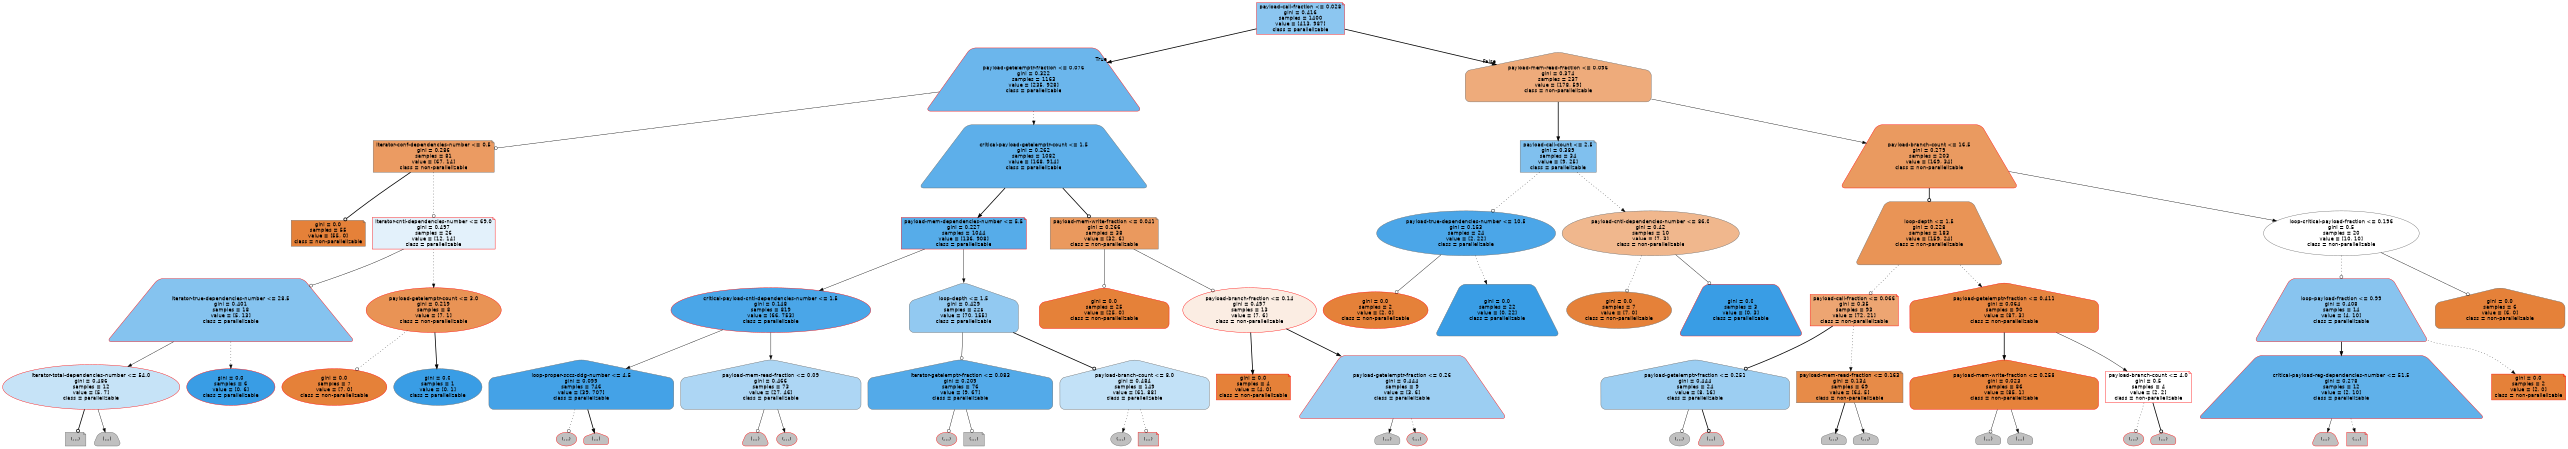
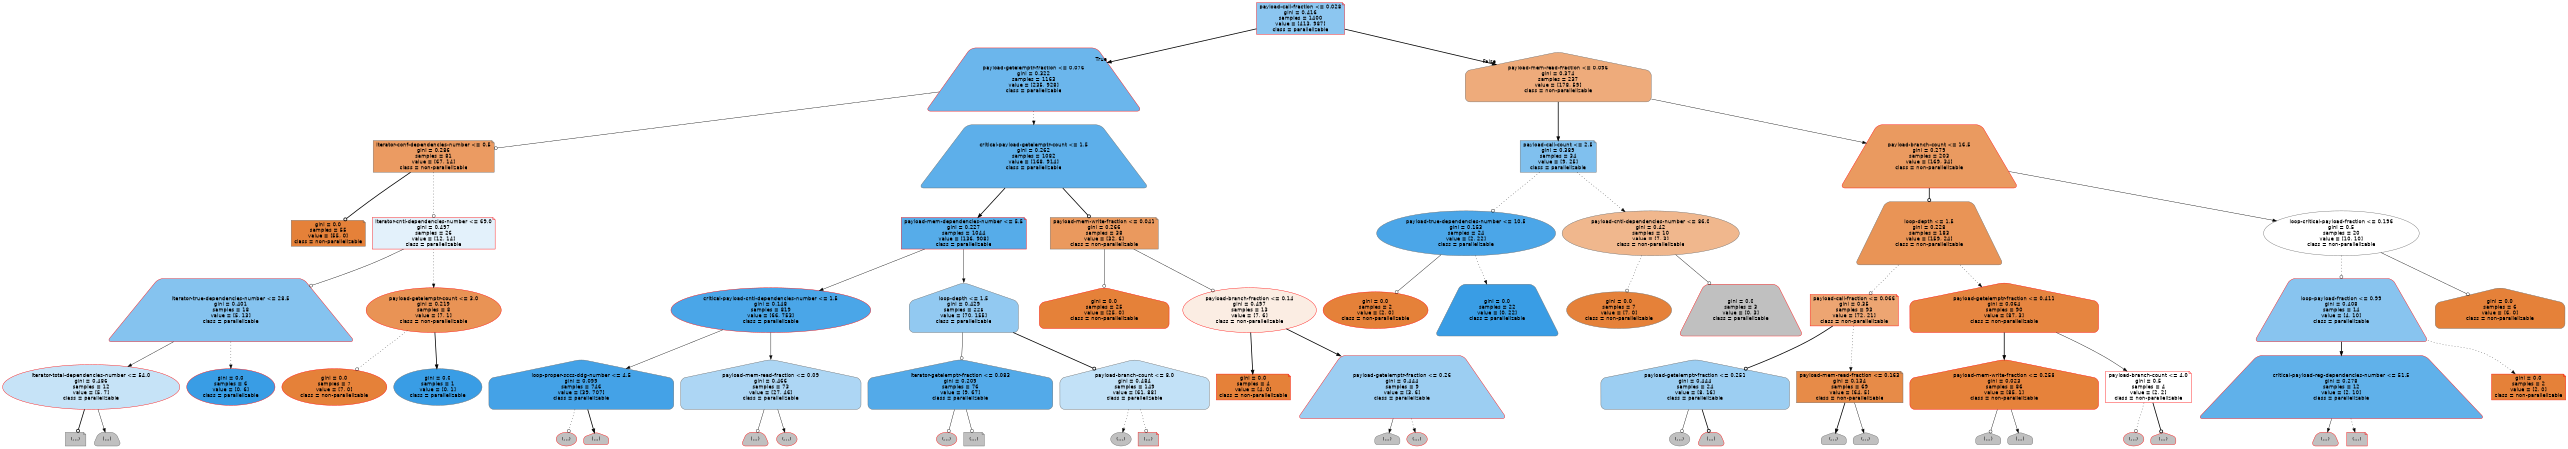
(1741, 310) -> (1741, 310)
